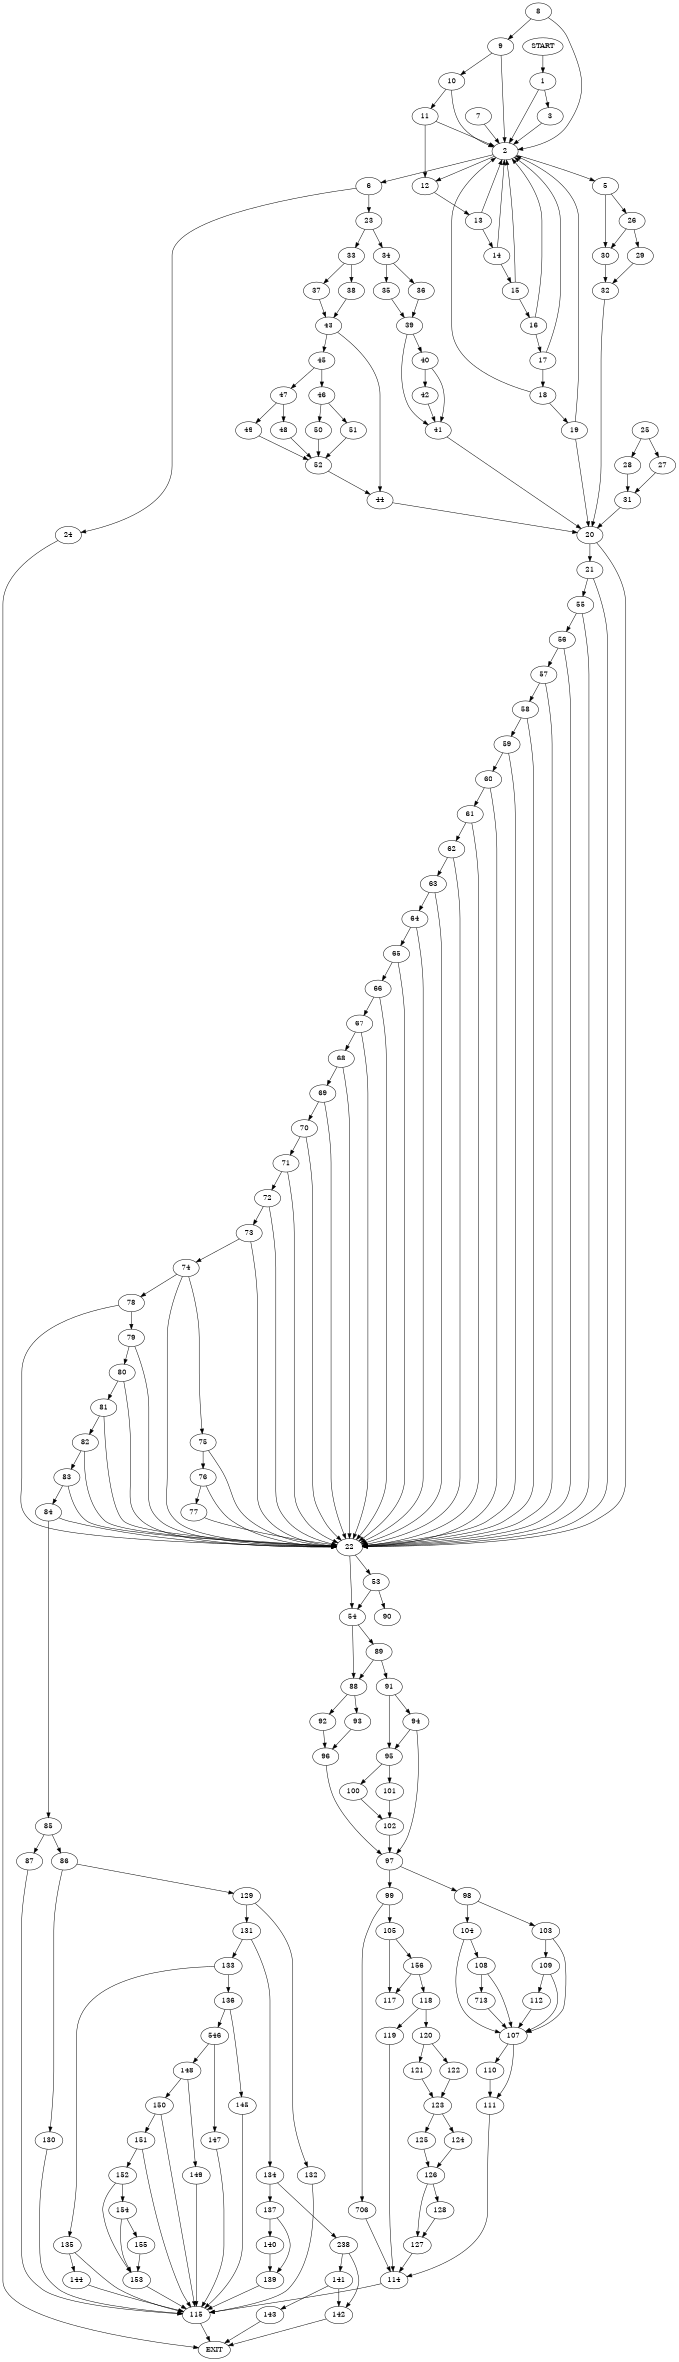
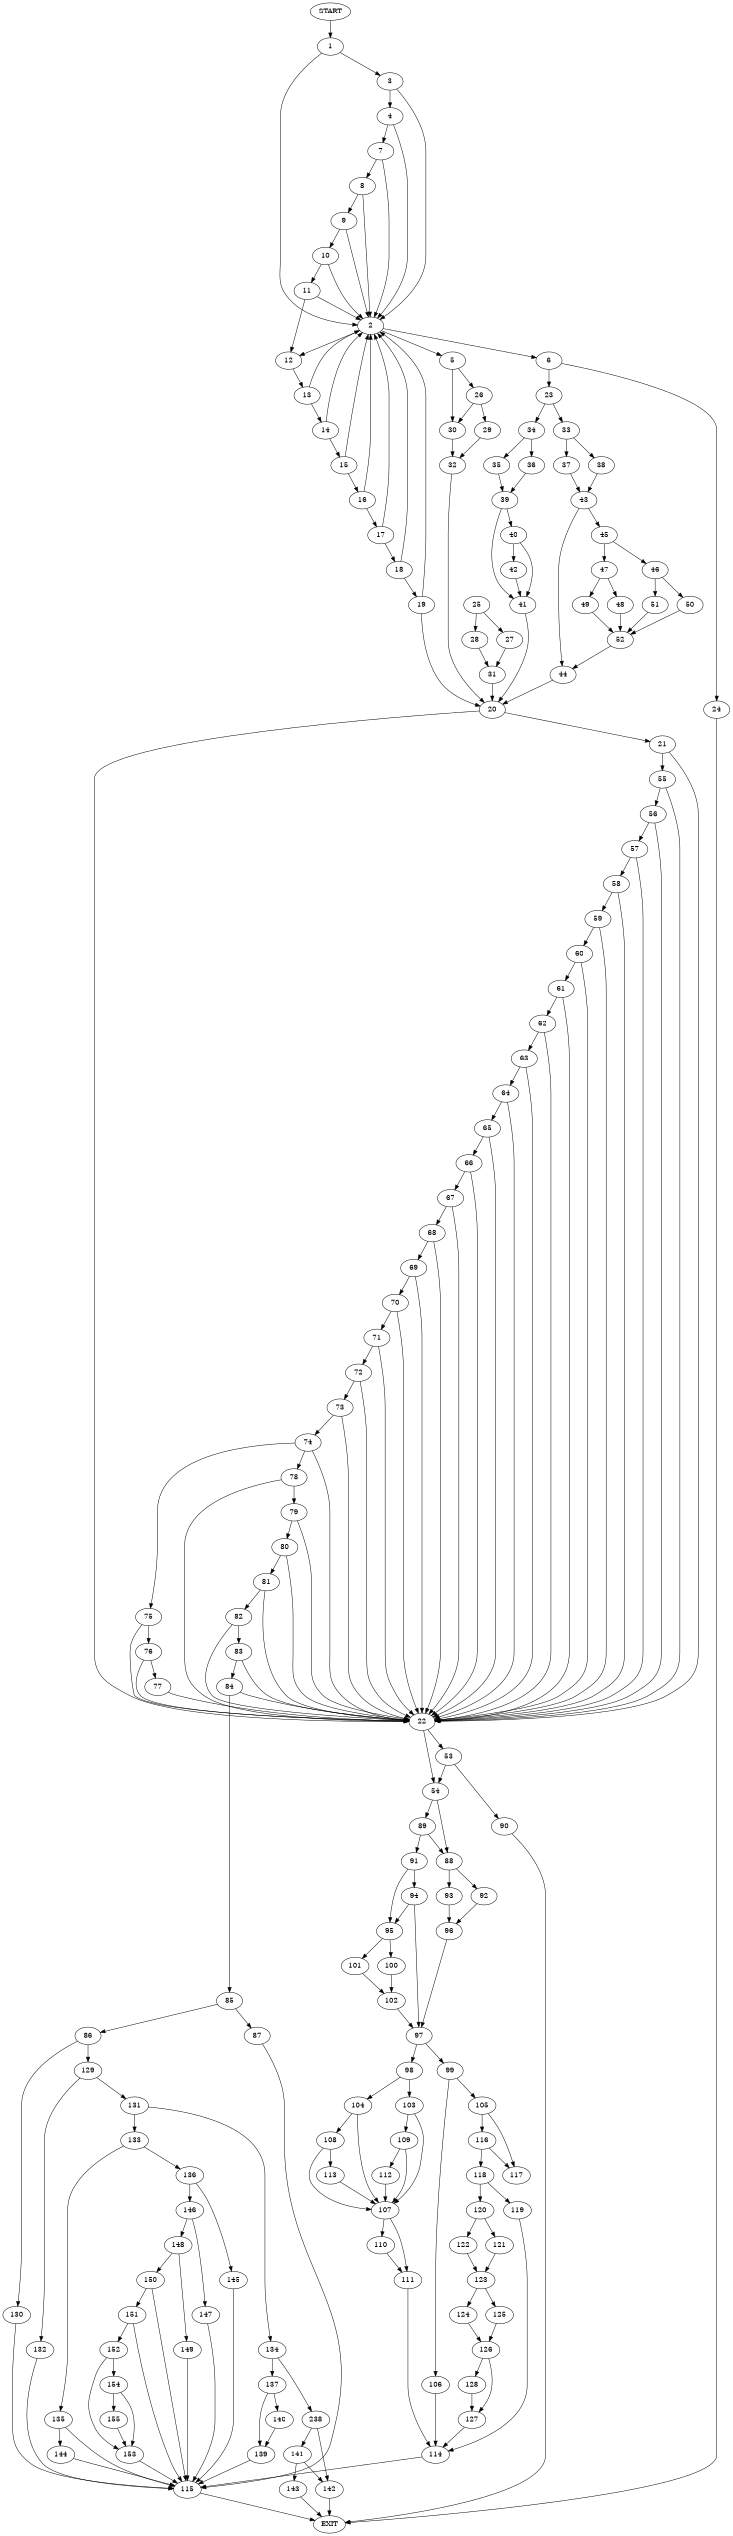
none -> (390, 116)
none -> (373, 167)
(417, 1966) -> (482, 2141)
(481, 2001) -> (330, 2175)
(215, 2036) -> (190, 2210)
(362, 2210) -> (436, 2385)
none -> (546, 2246)
